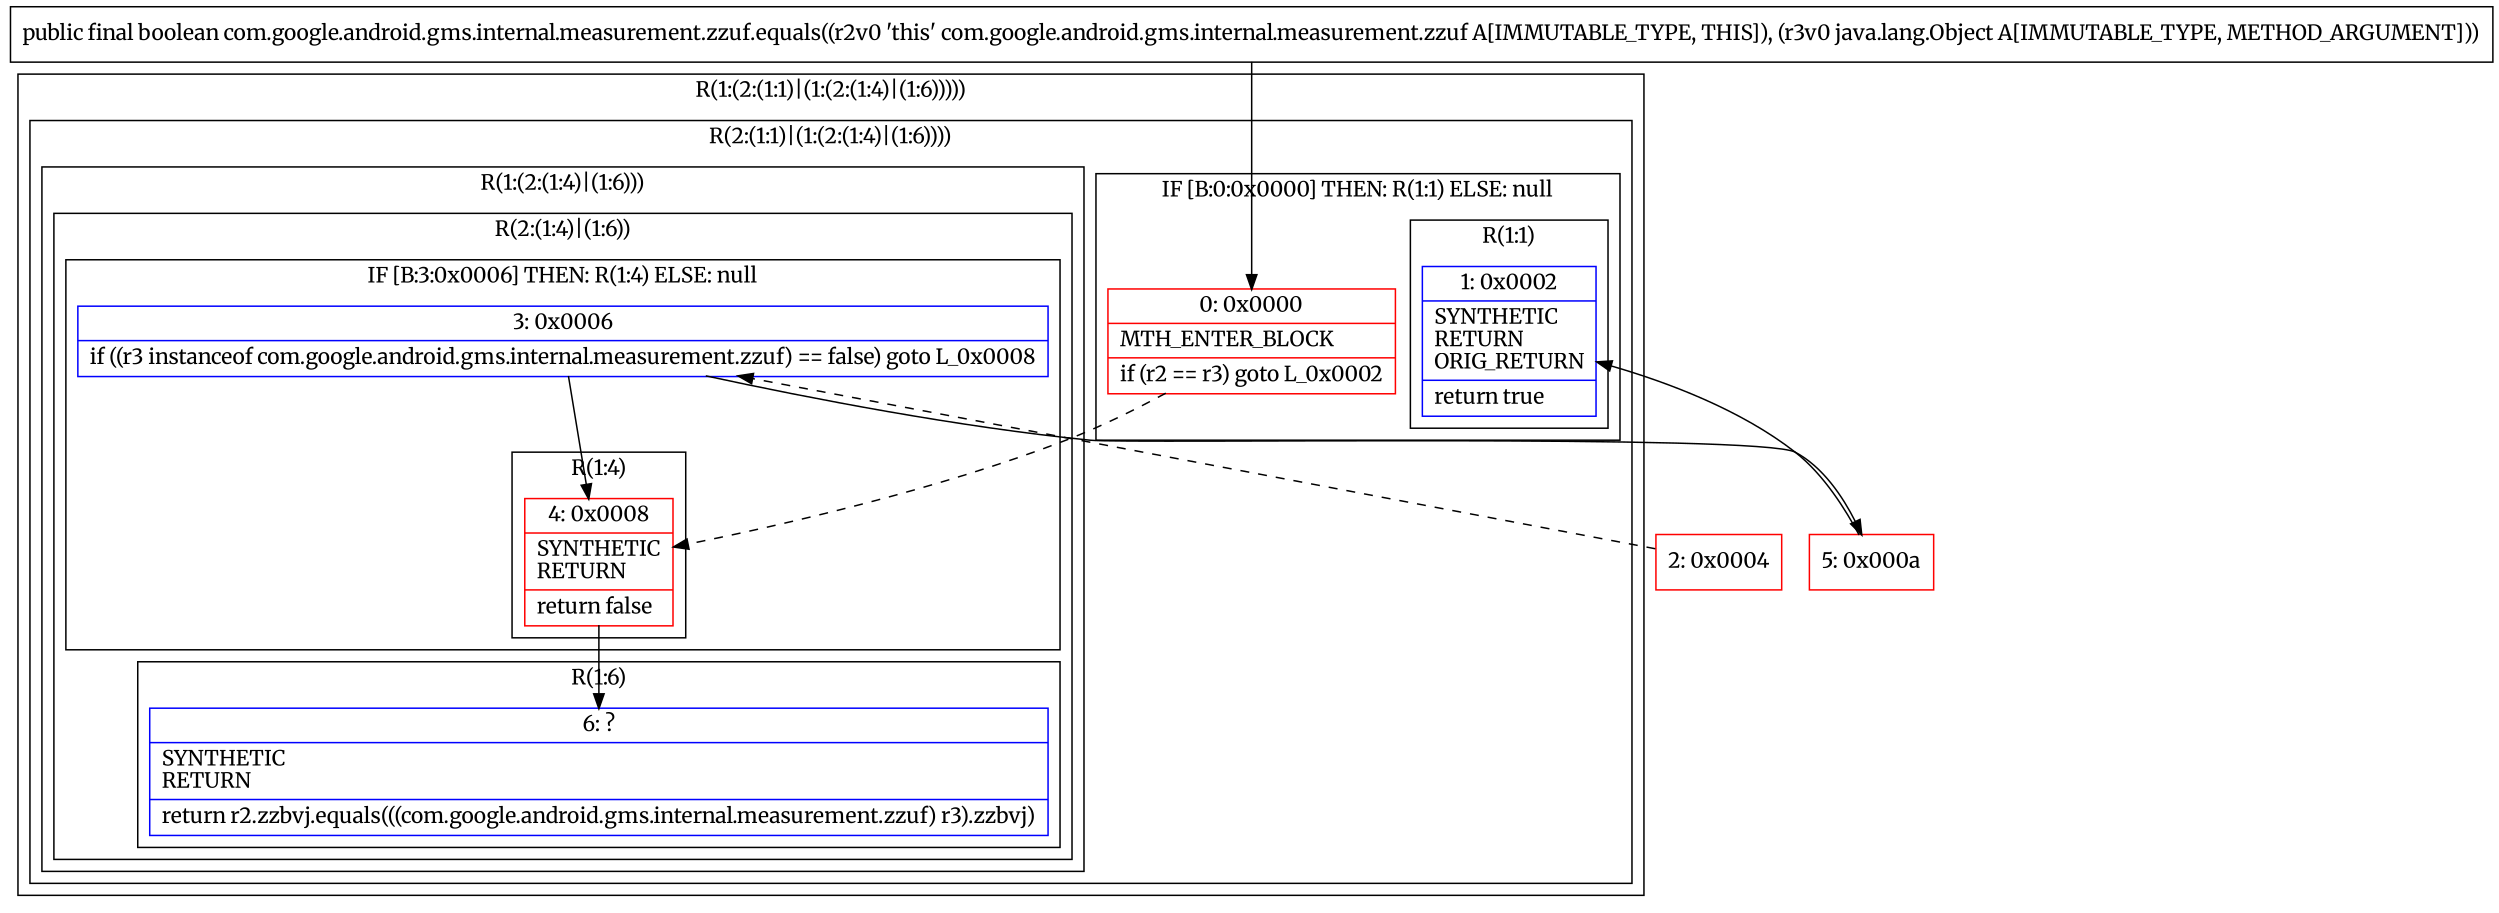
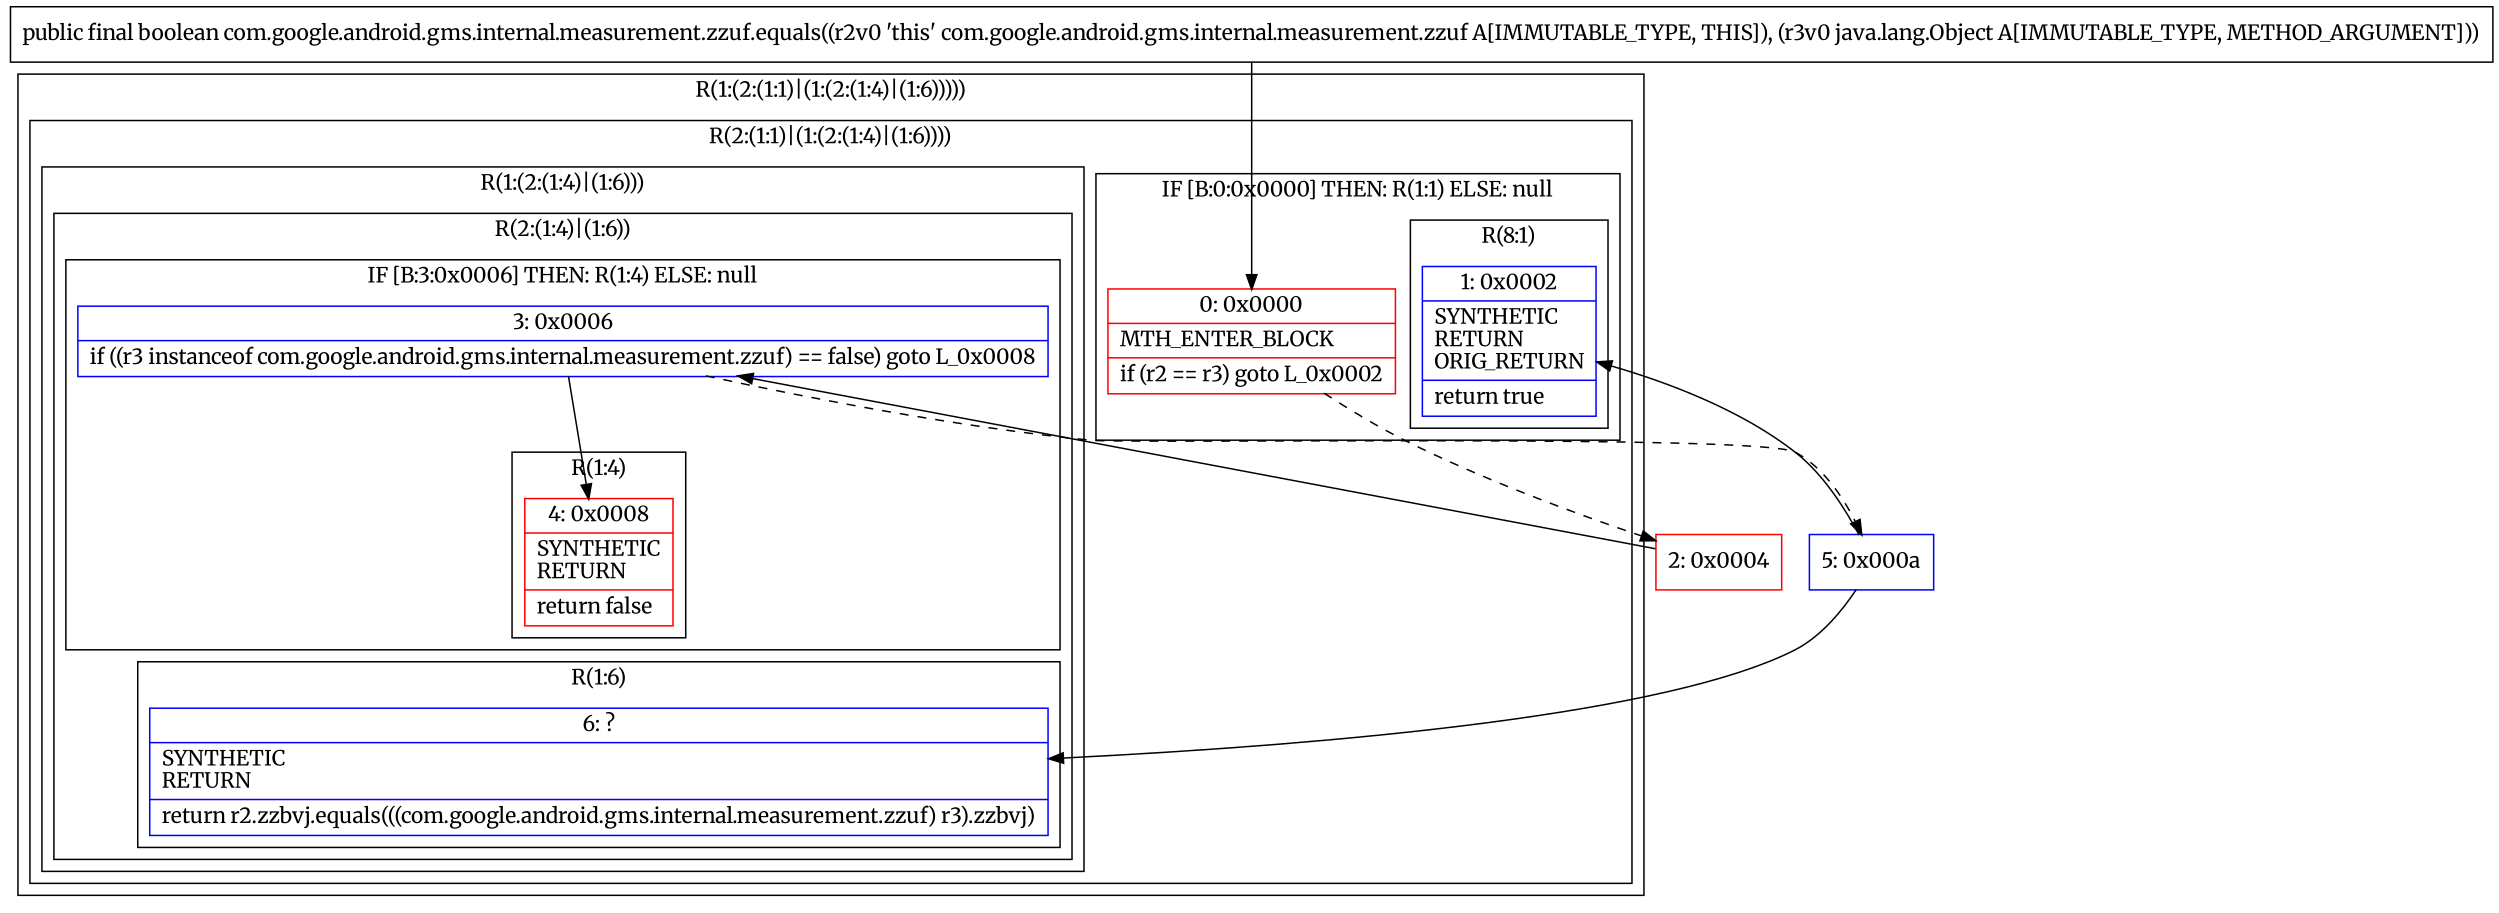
(1509, 237) -> (1509, 237)
(1294, 441) -> (1294, 441)
(1204, 464) -> (1204, 464)
(932, 485) -> (1478, 474)
(1872, 562) -> (1872, 562)
(599, 671) -> (1477, 724)
